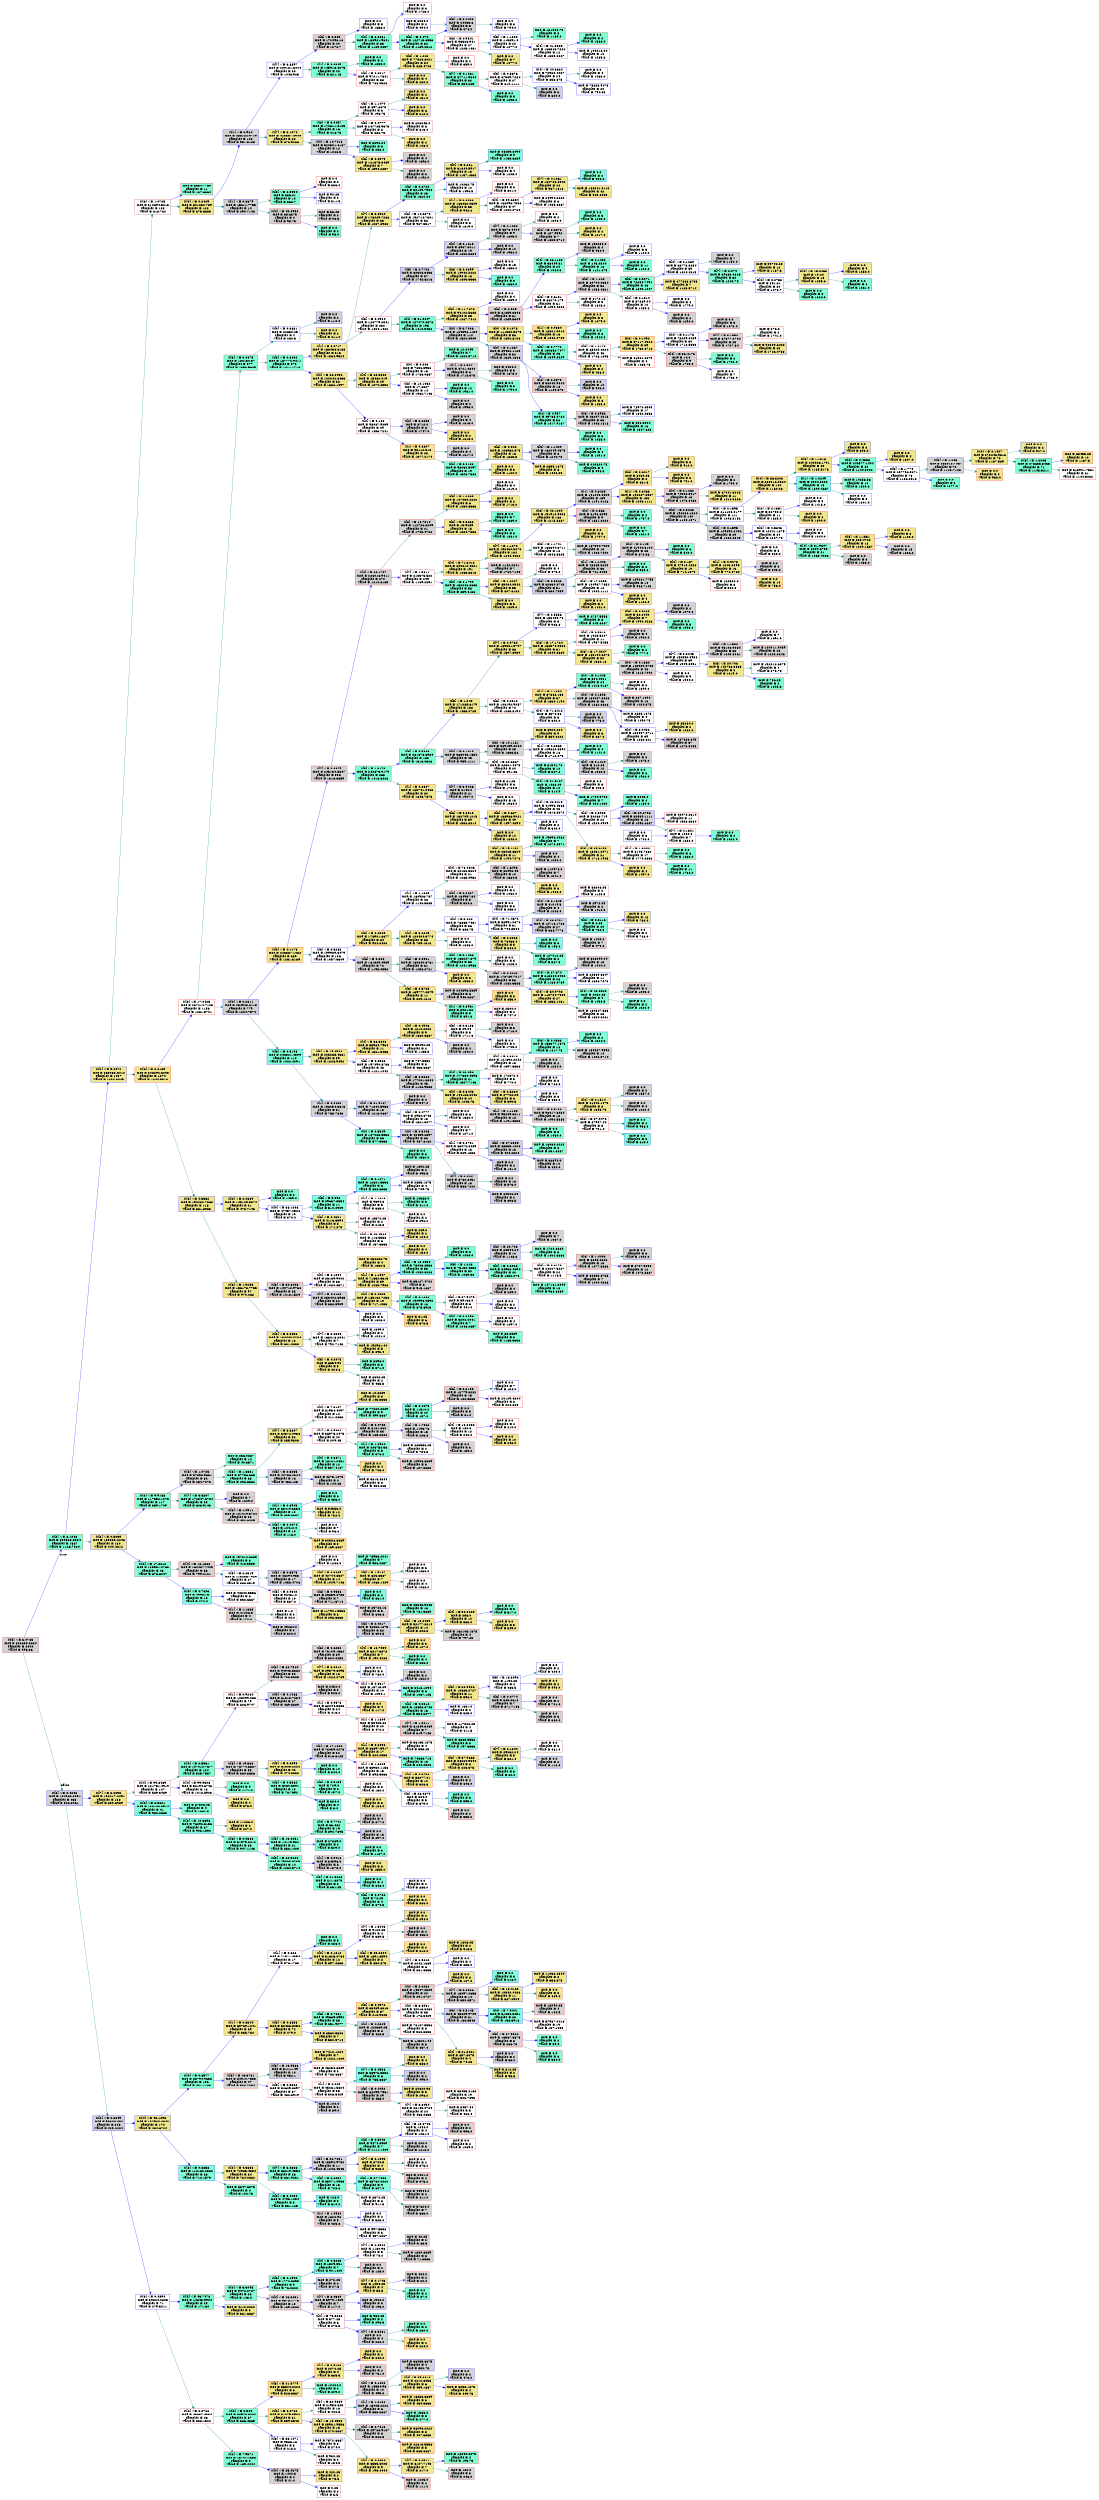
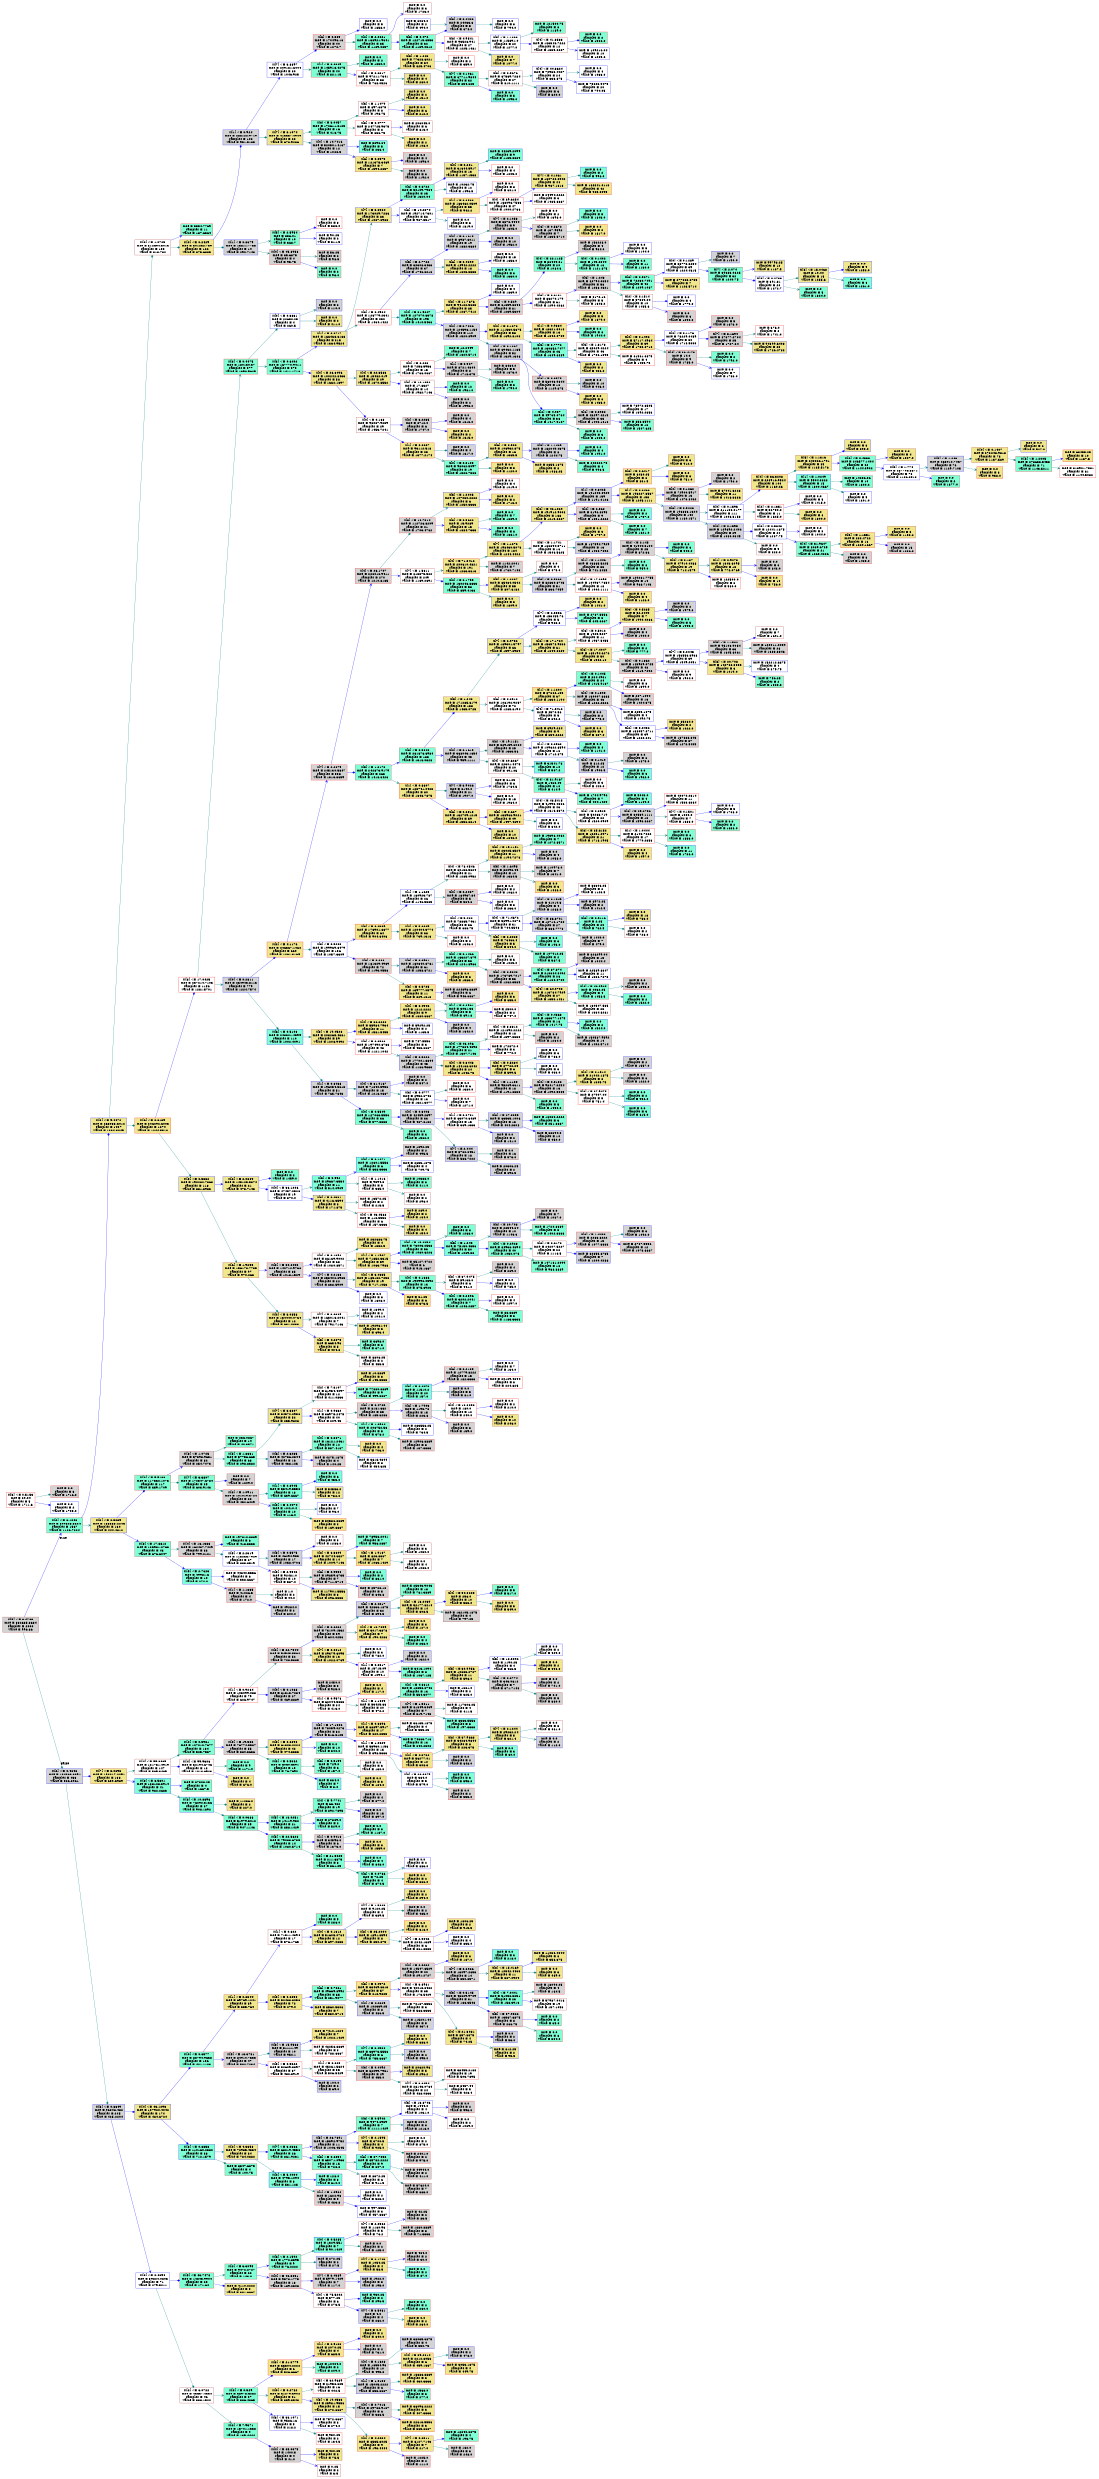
(658, 836) -> (702, 813)
(439, 1031) -> (439, 1011)
(329, 1805) -> (329, 1784)
